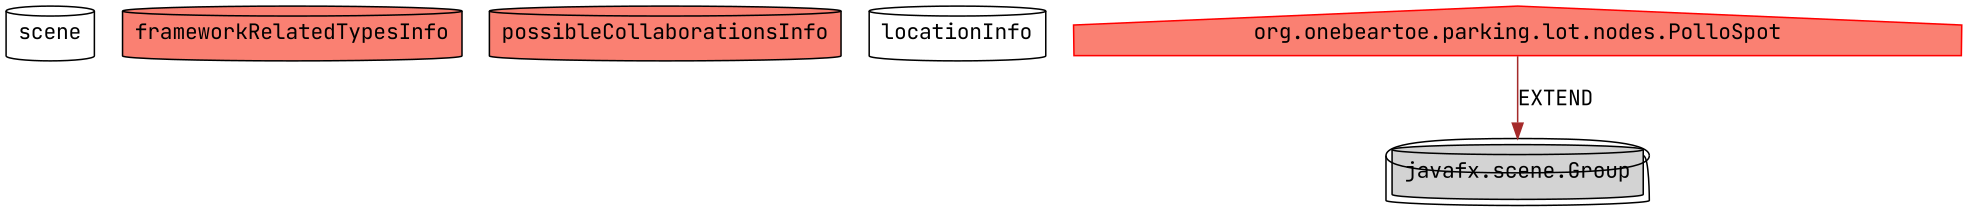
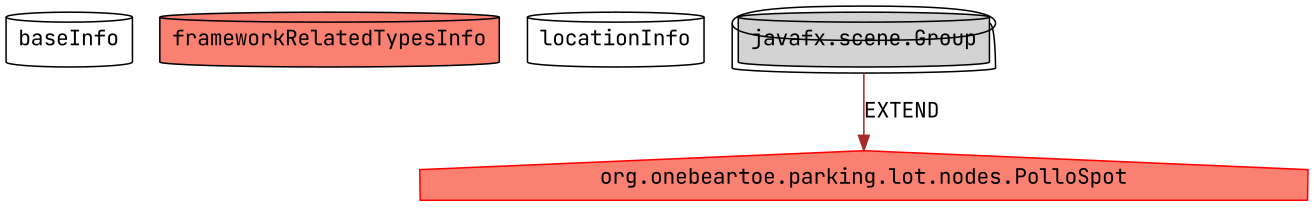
(50, 33) -> (69, 40)
(665, 33) -> none
(1518, 89) -> (864, 104)
